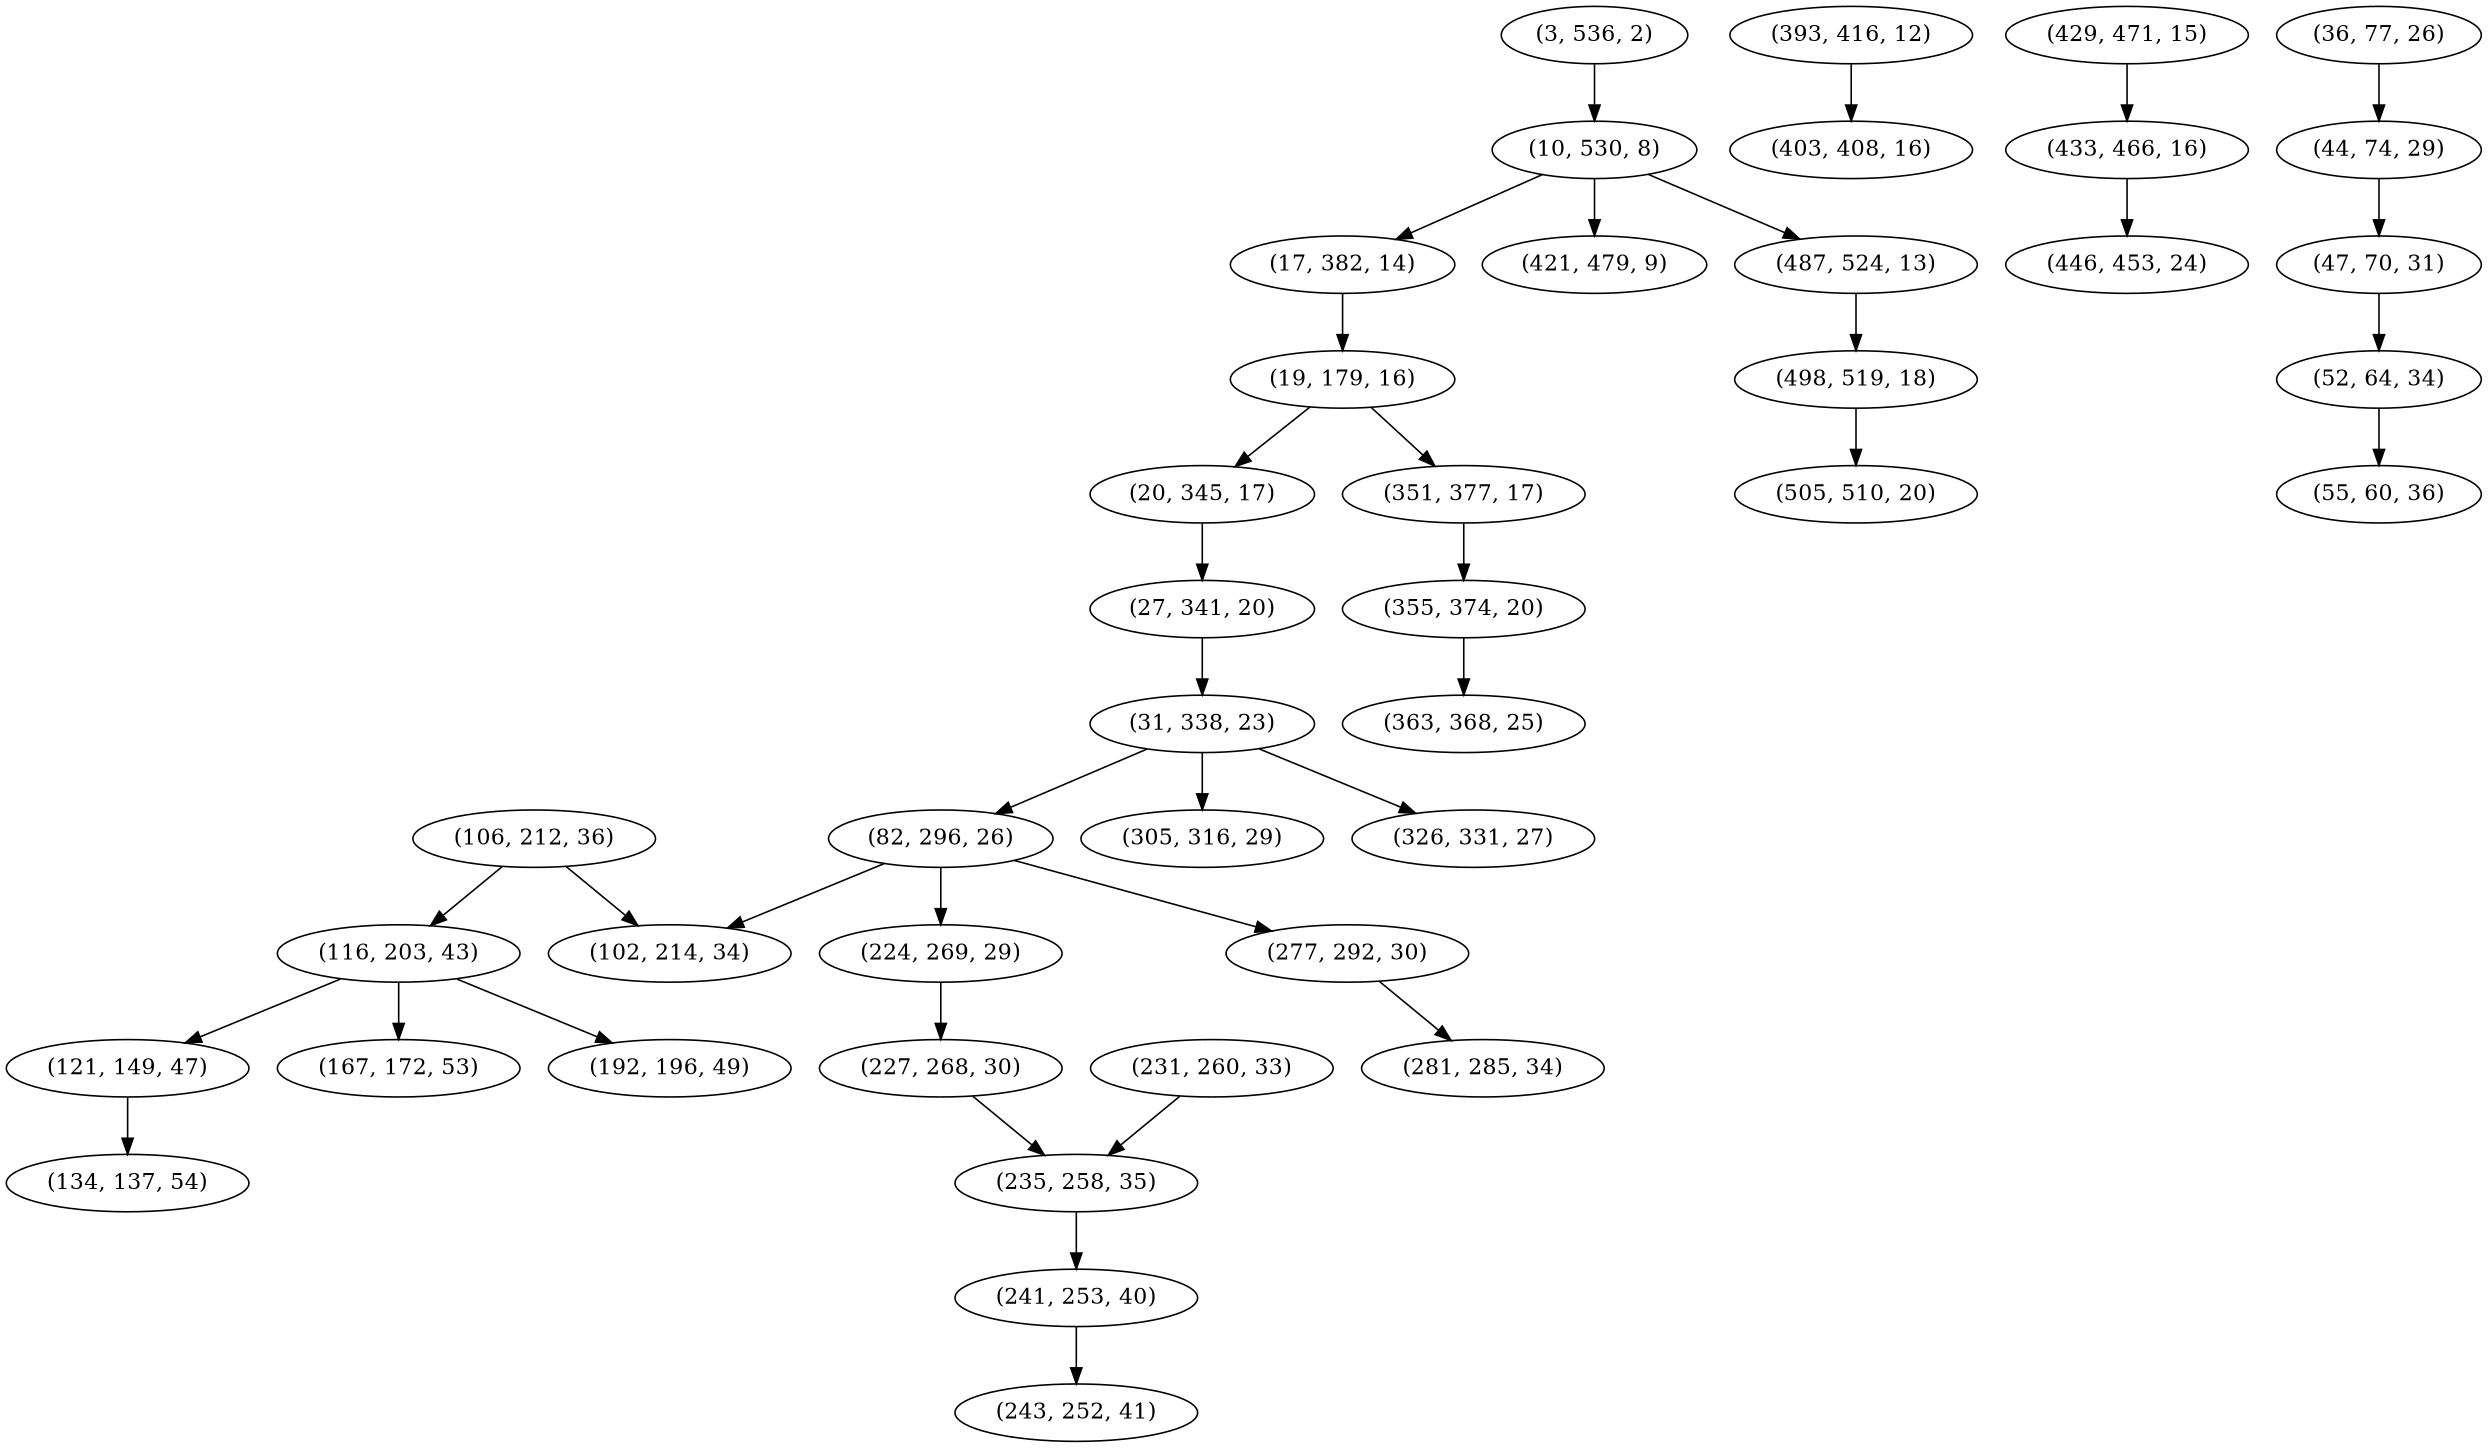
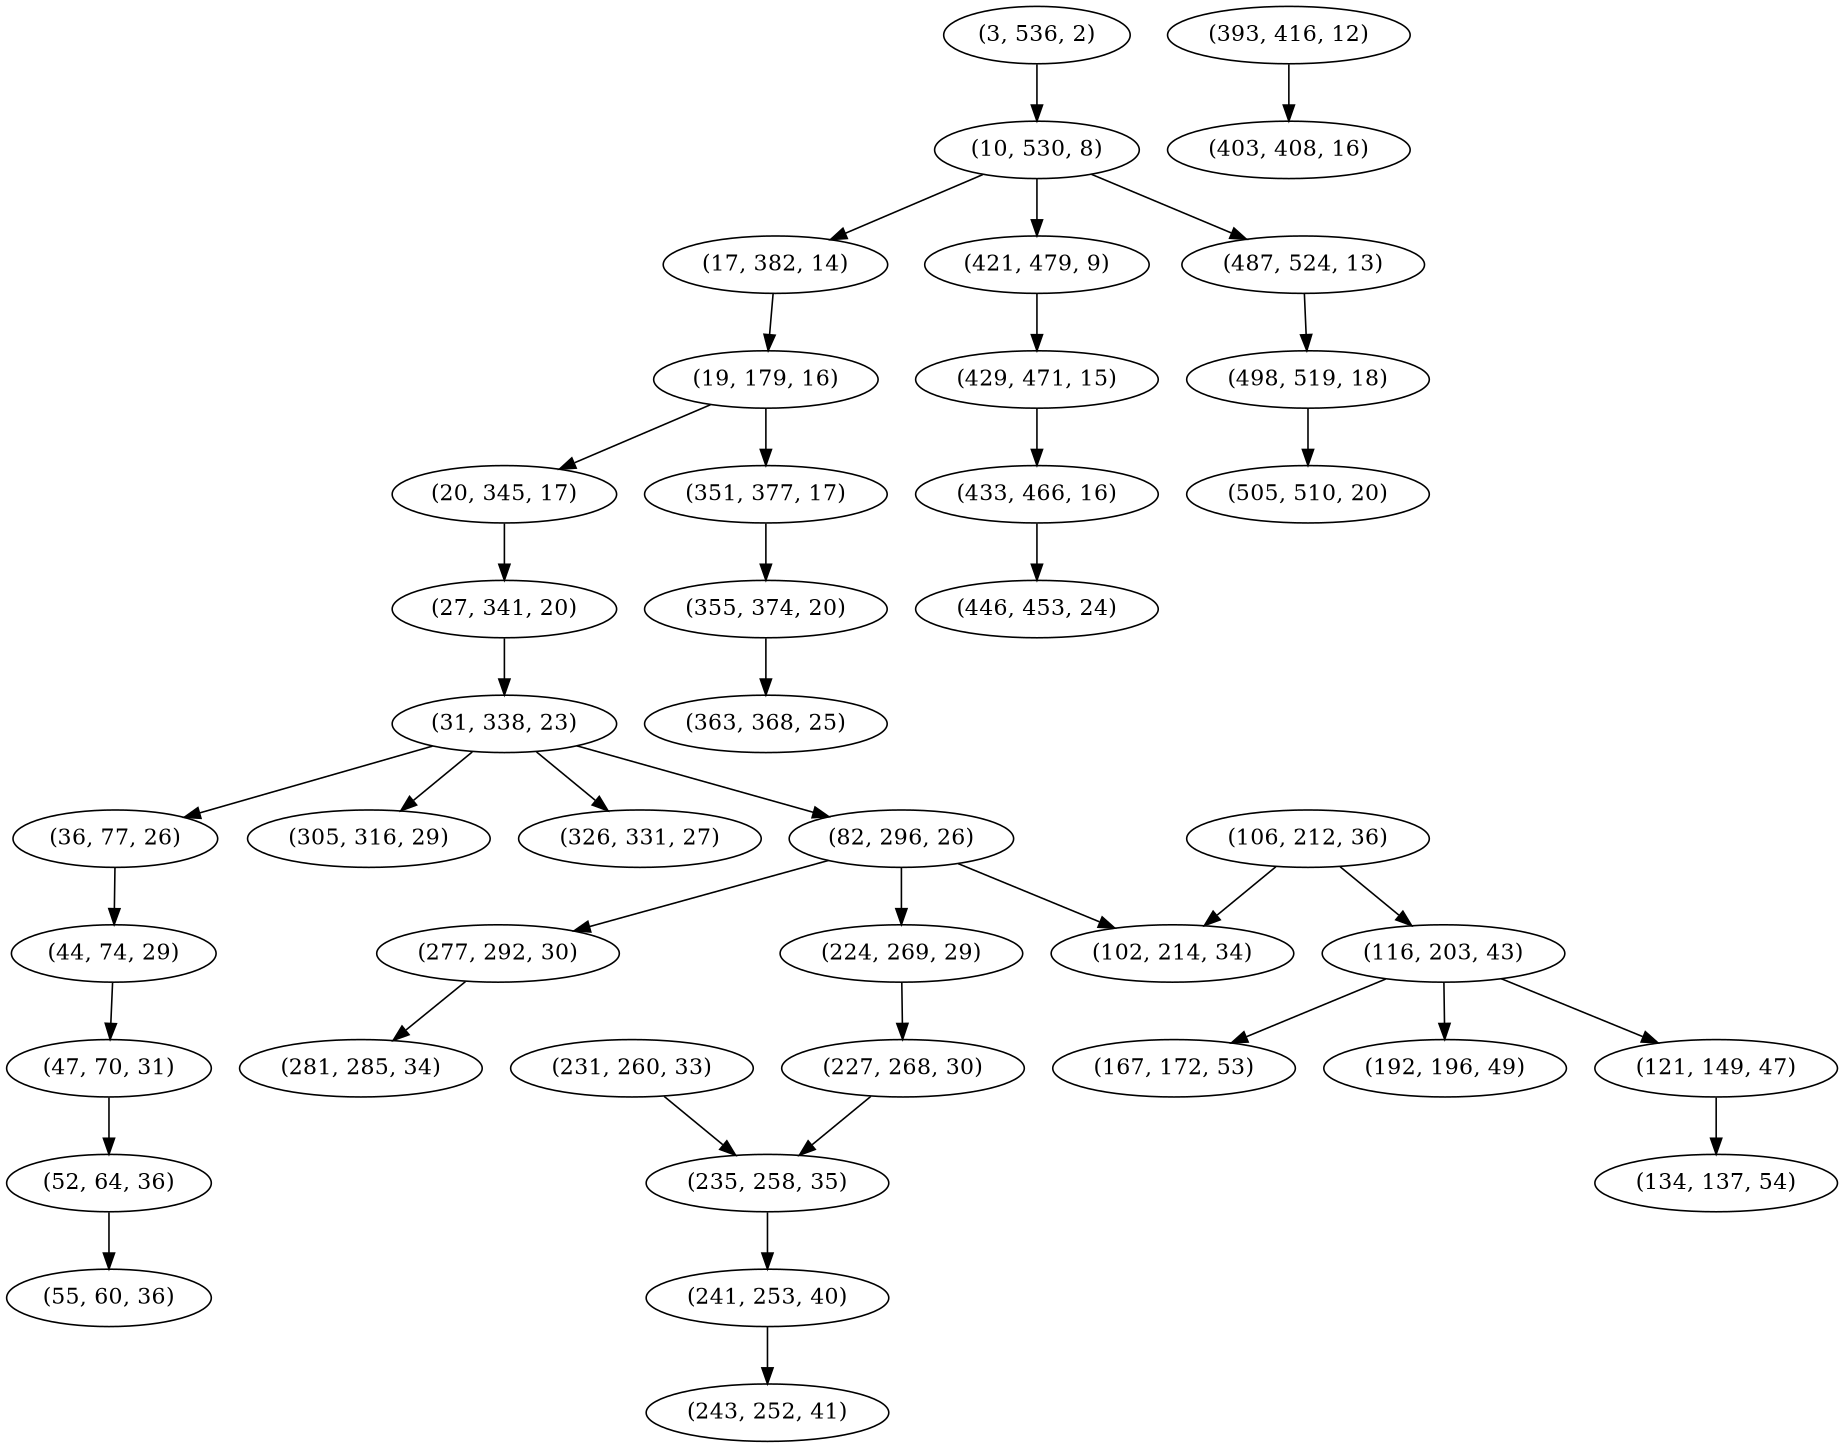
none -> (1037, 314)
(2379, 379) -> (109, 1183)
none -> (316, 779)
